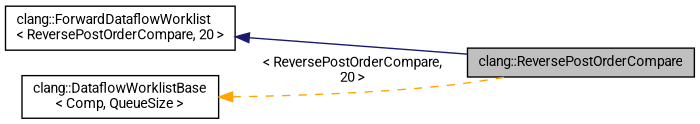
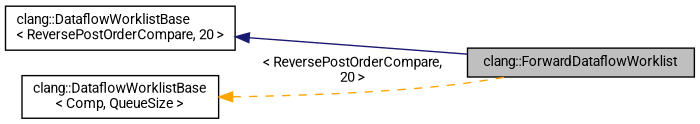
(120, 28) -> (120, 28)
(581, 63) -> (581, 63)
